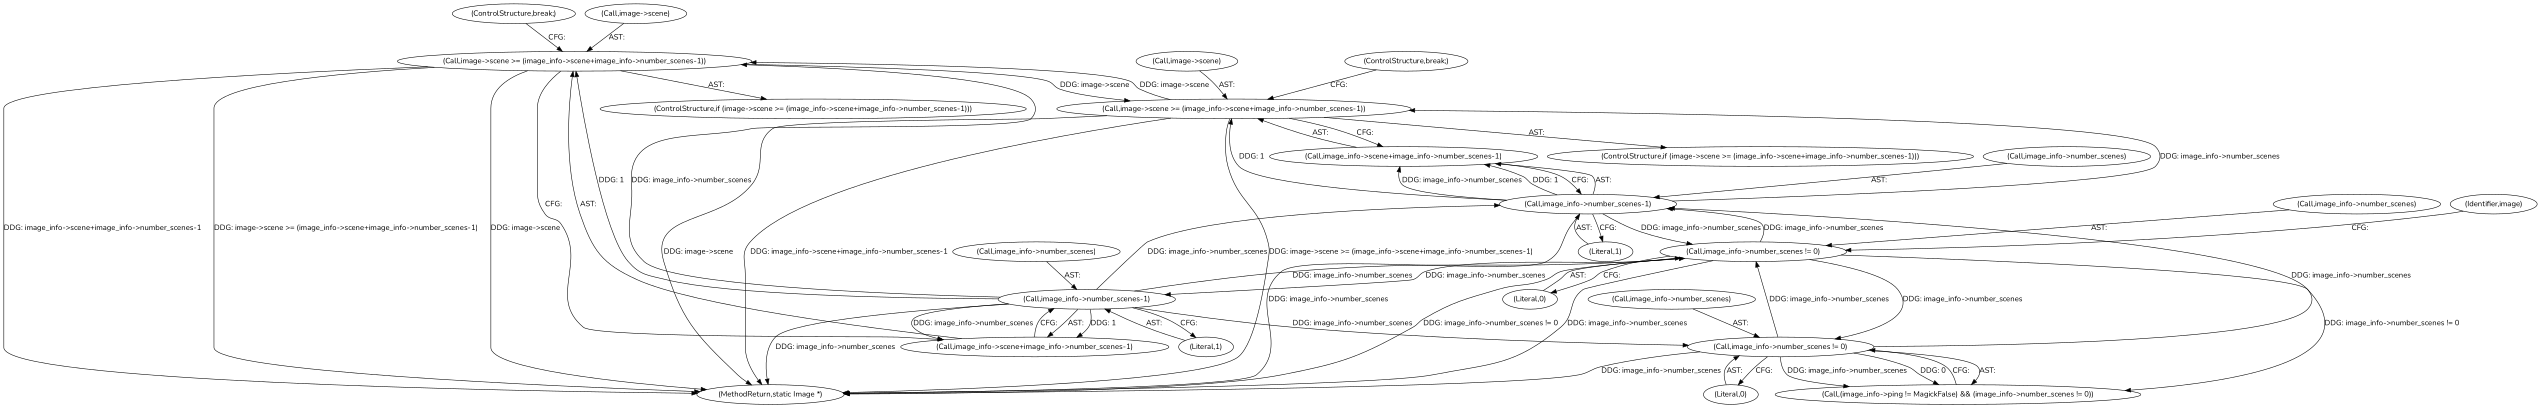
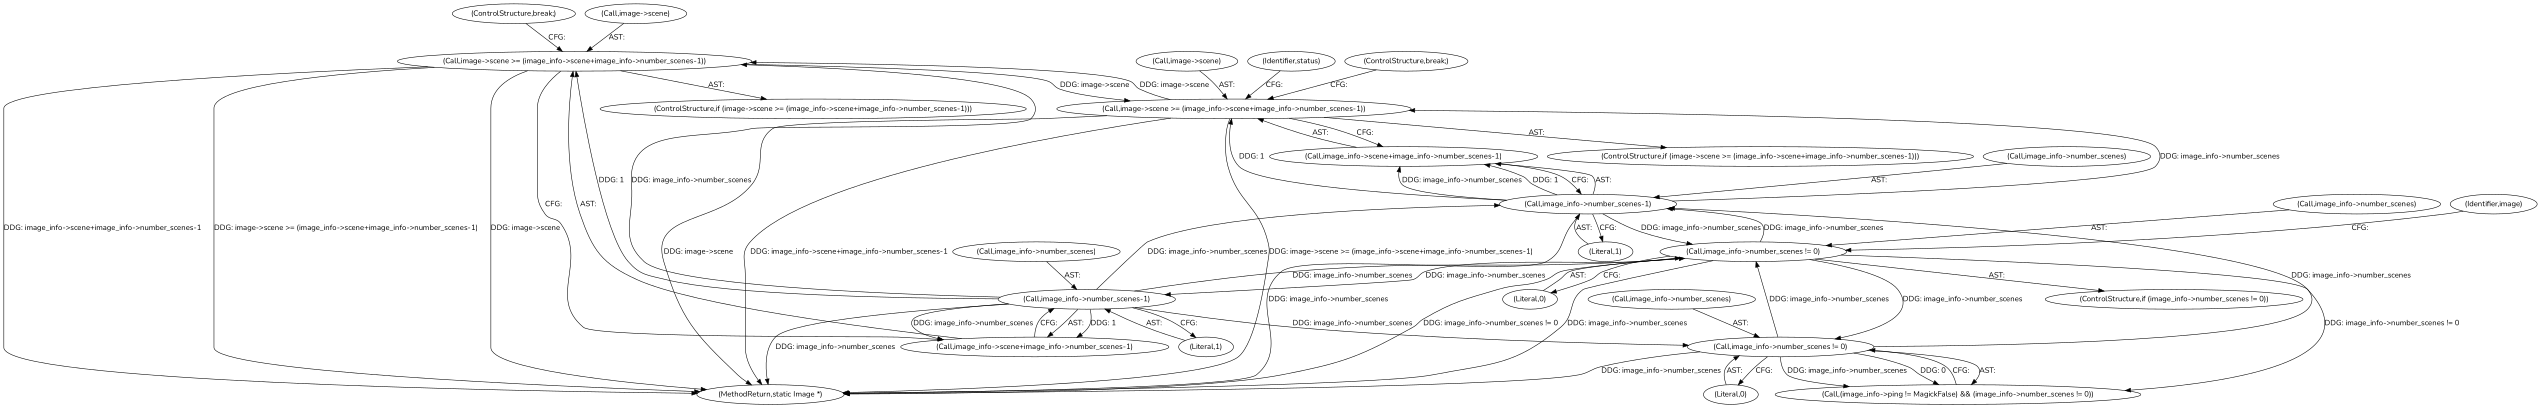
none -> (1291, 61)
none -> (2174, 299)
